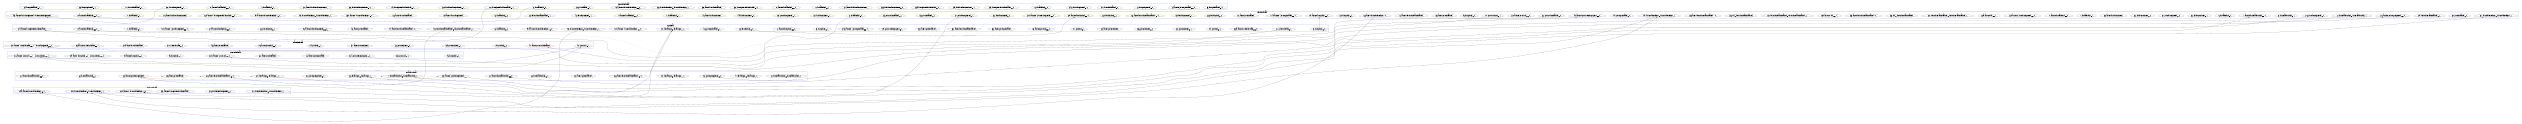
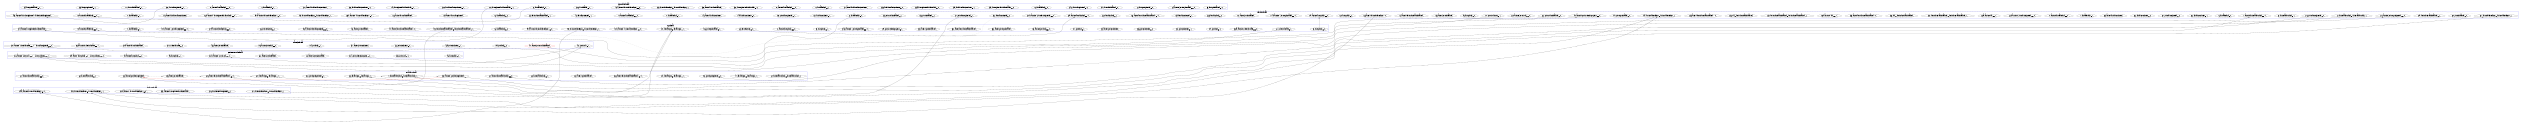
(235, 53) -> (235, 53)
